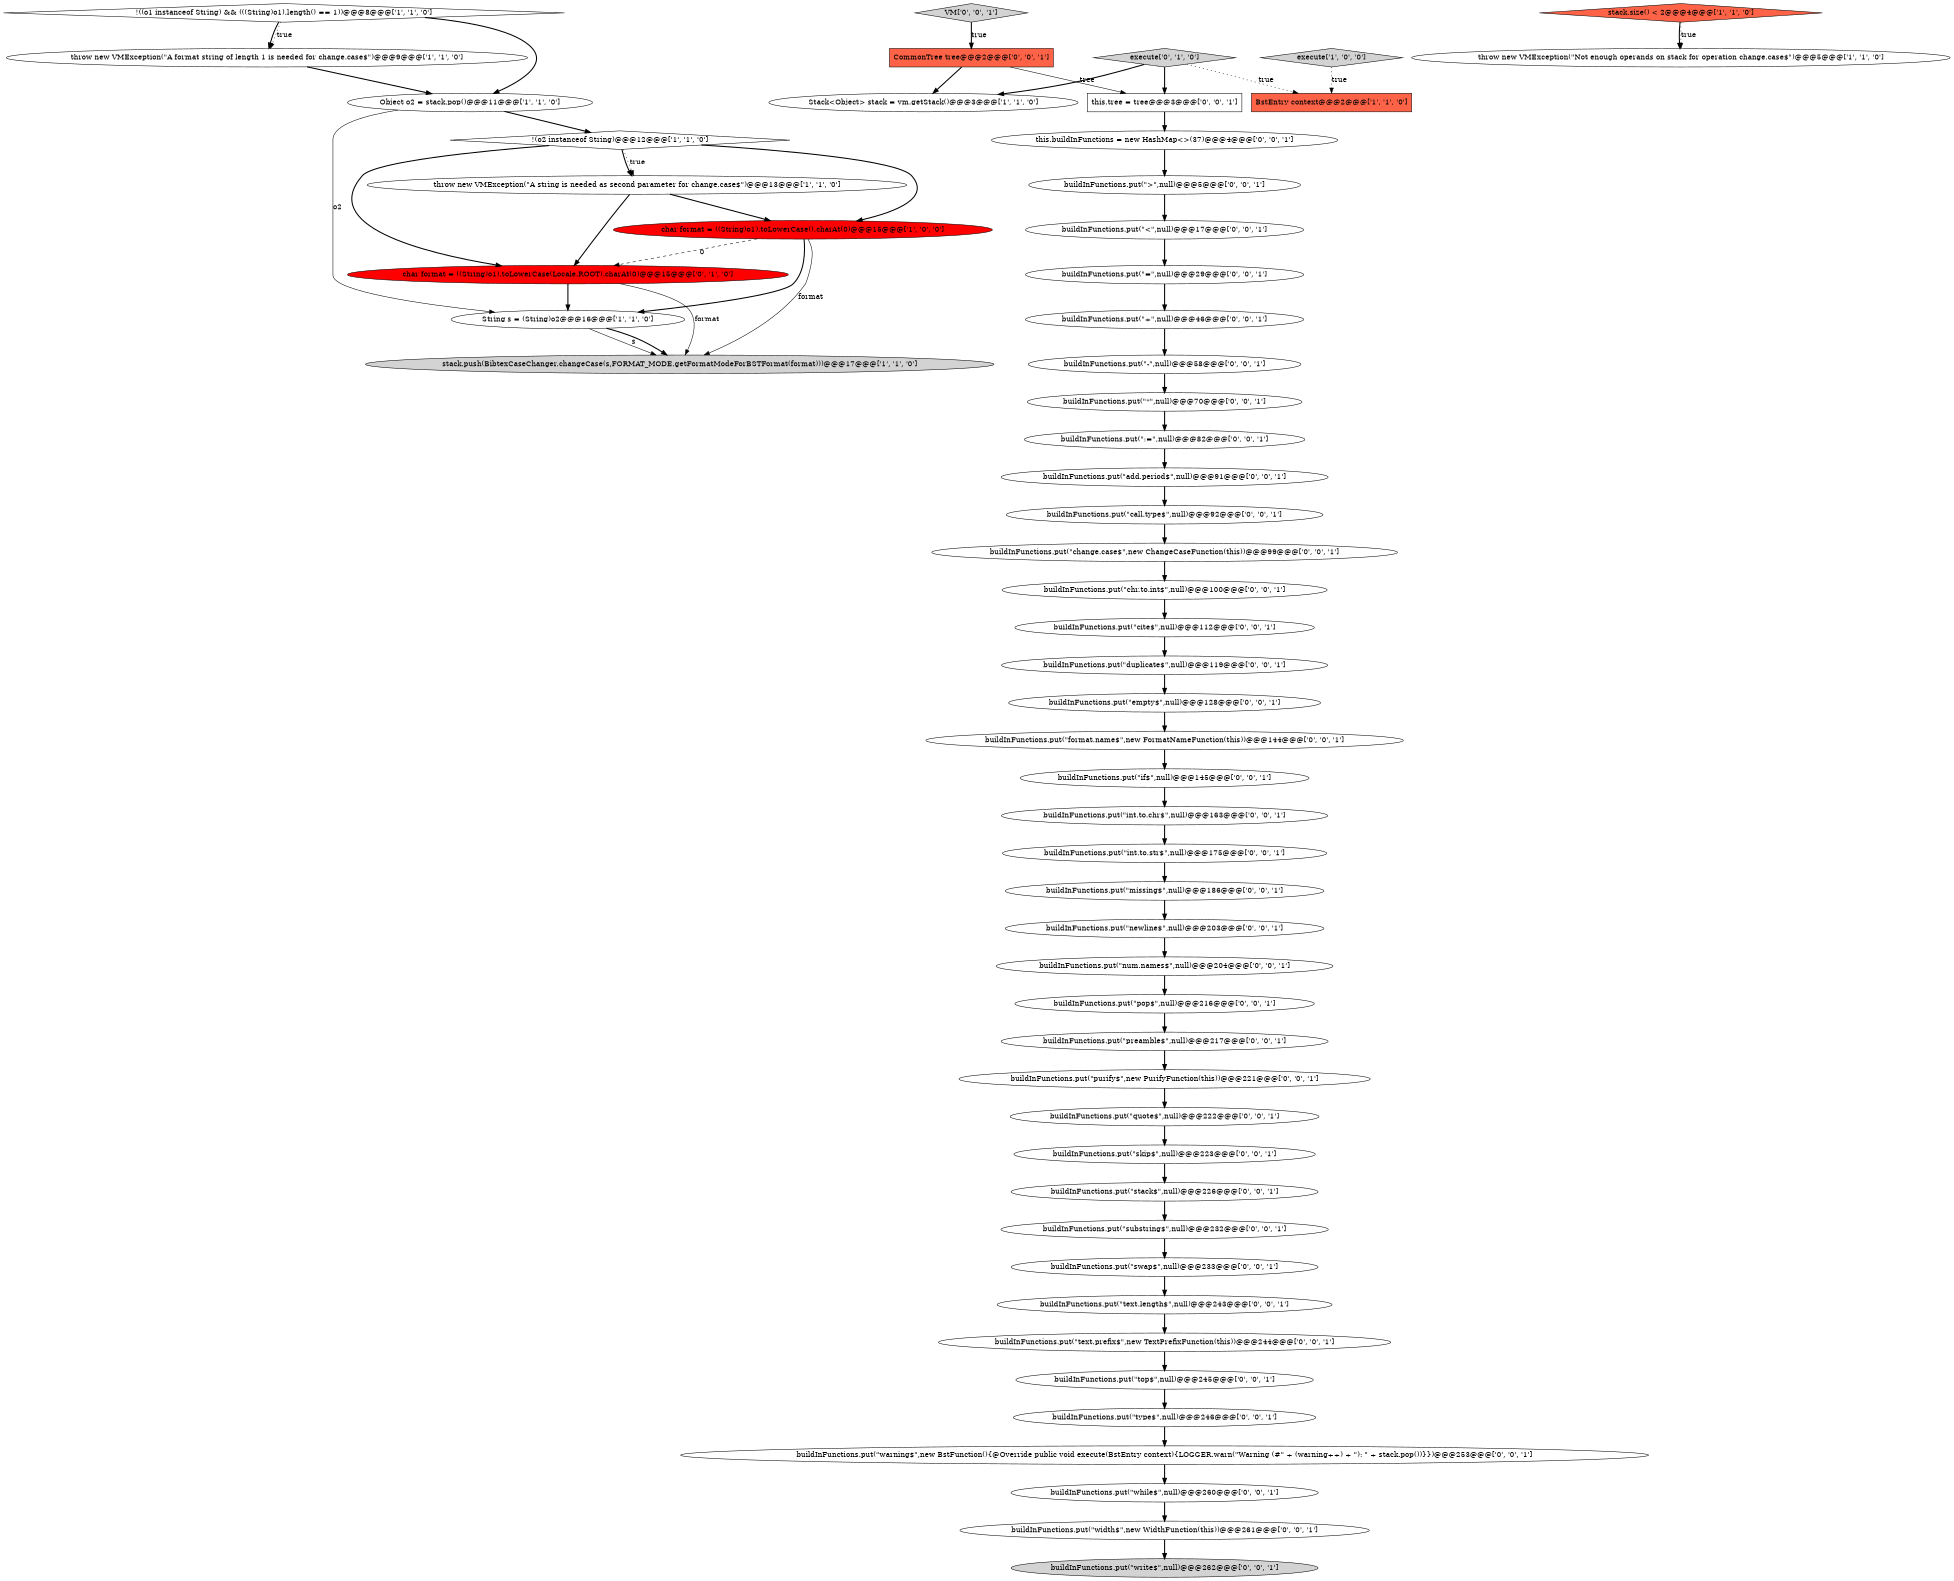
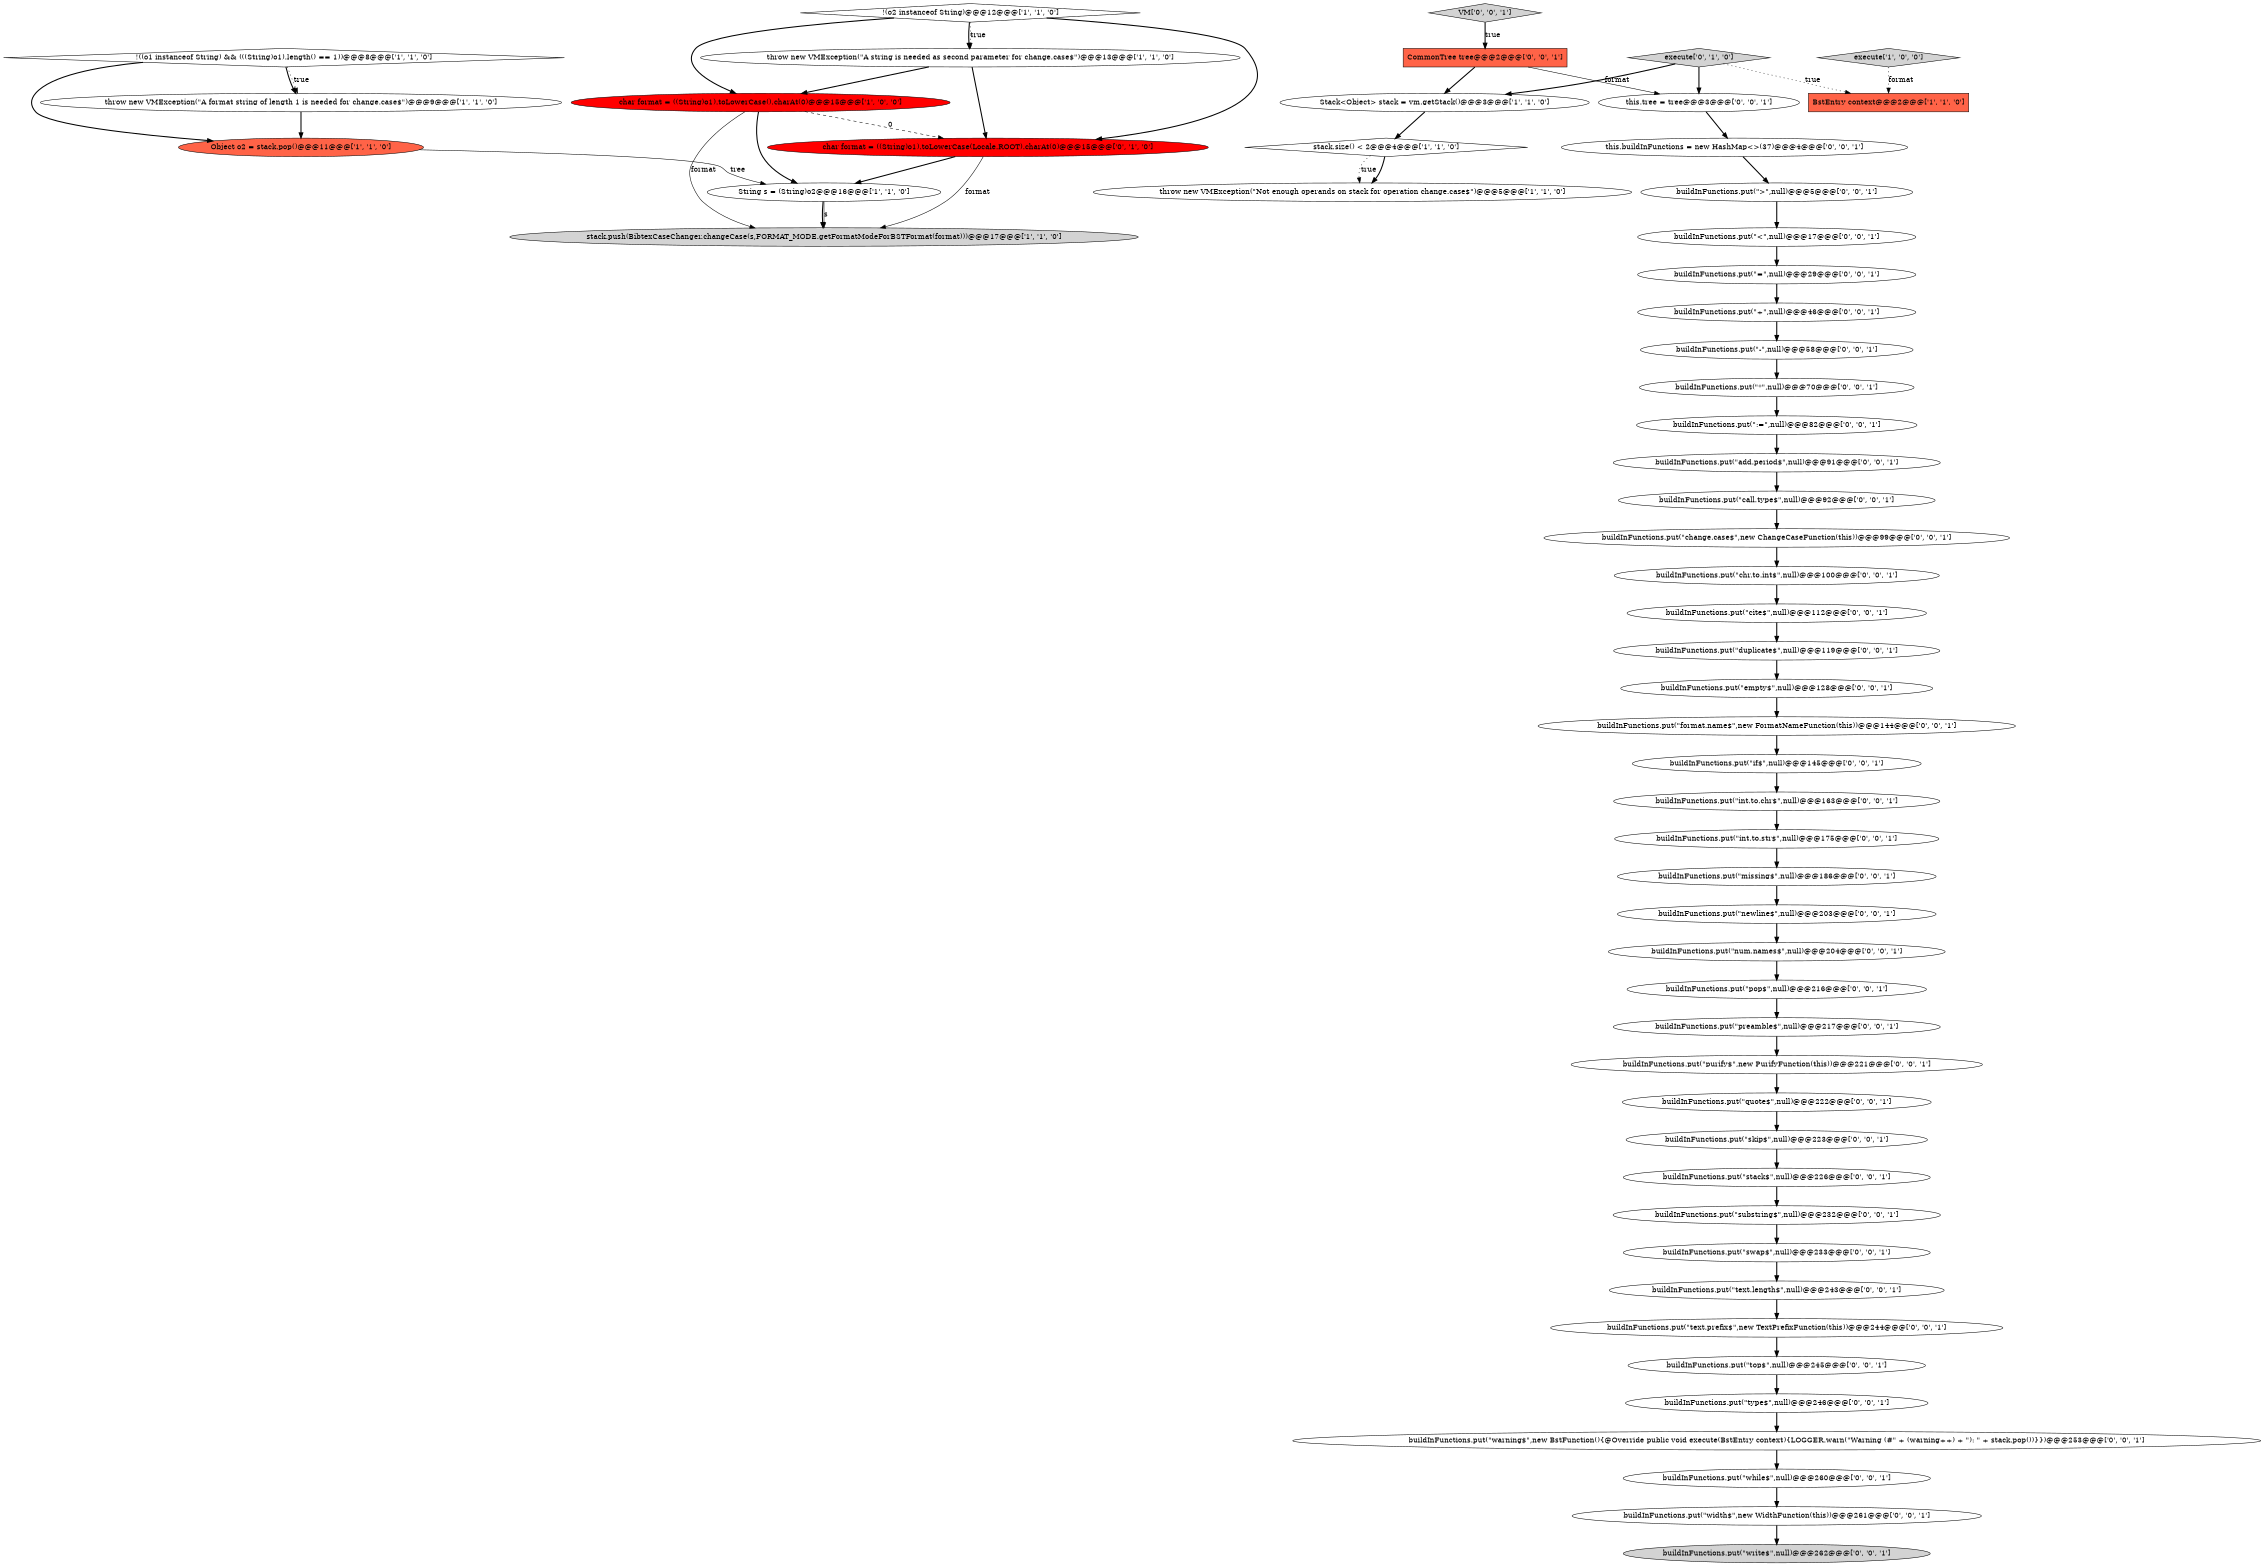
(1681, 13) -> (1386, 147)
(1087, 80) -> (1617, 80)
(1340, 80) -> (1901, 80)
(470, 103) -> (301, 147)
(1165, 103) -> (1699, 103)
(545, 121) -> none
none -> (1412, 123)
(338, 207) -> (738, 170)
